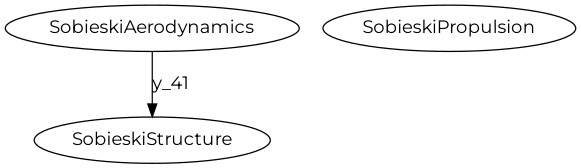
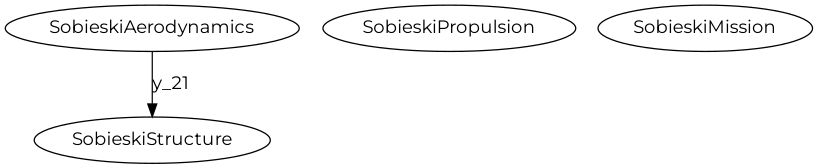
none -> (705, 28)
(171, 84) -> (171, 84)
